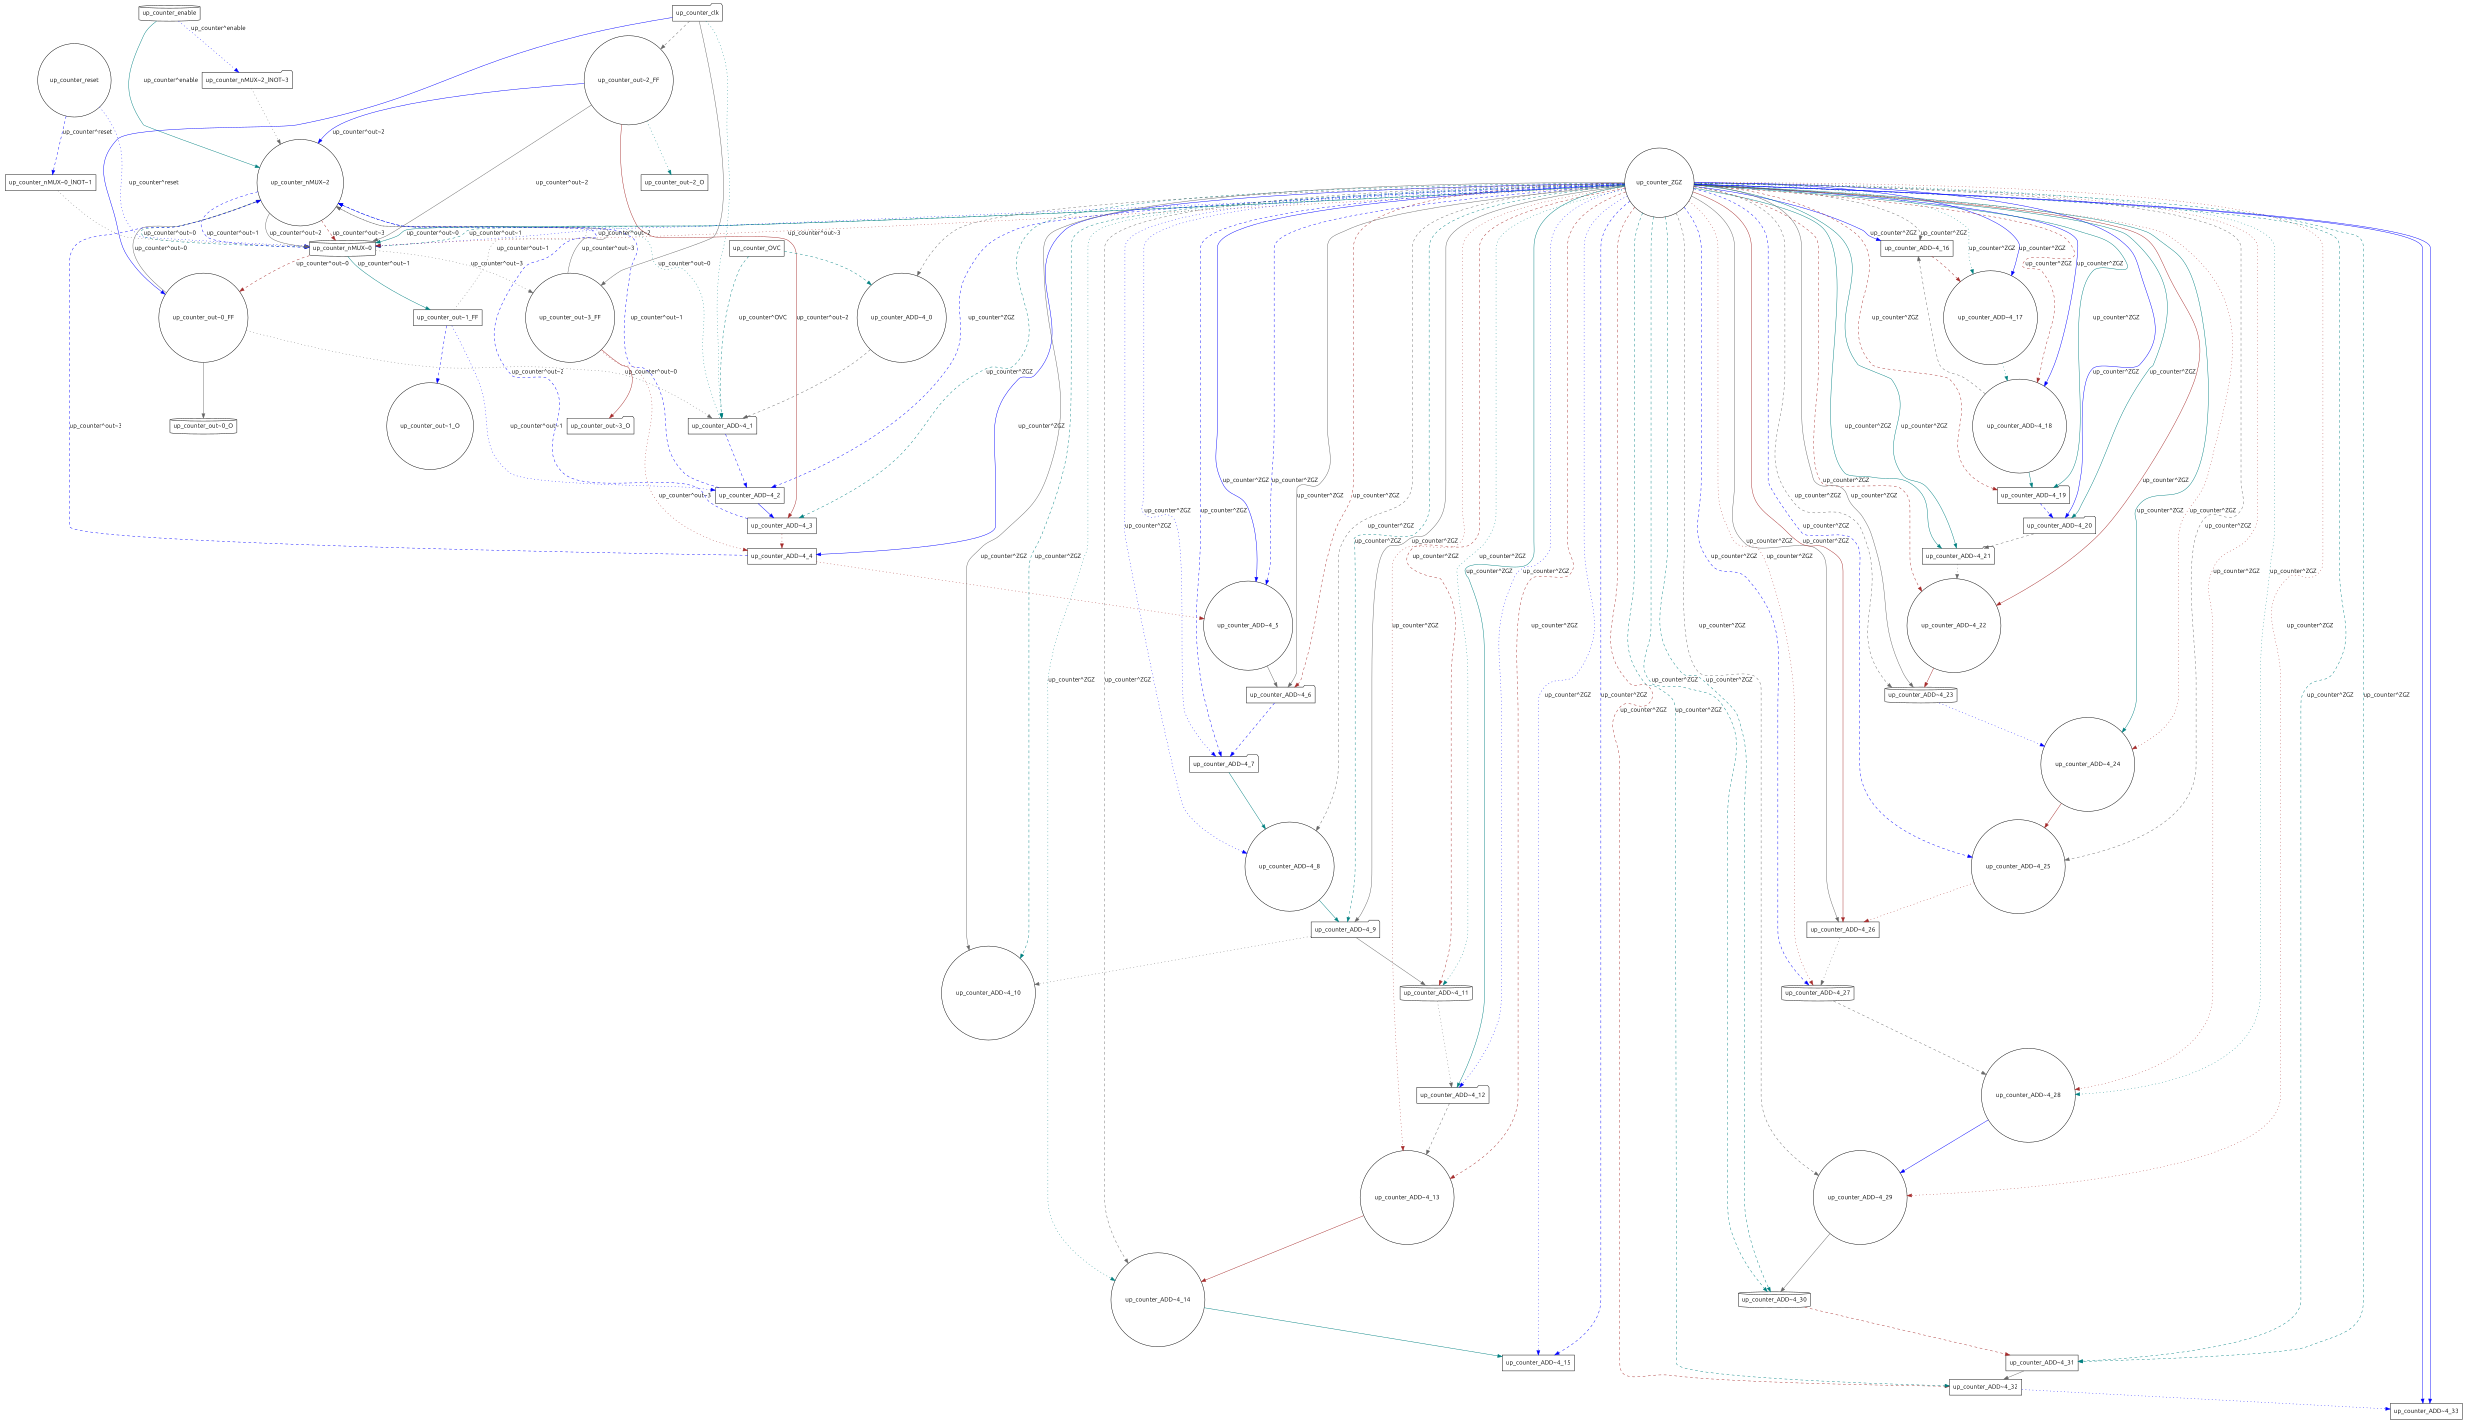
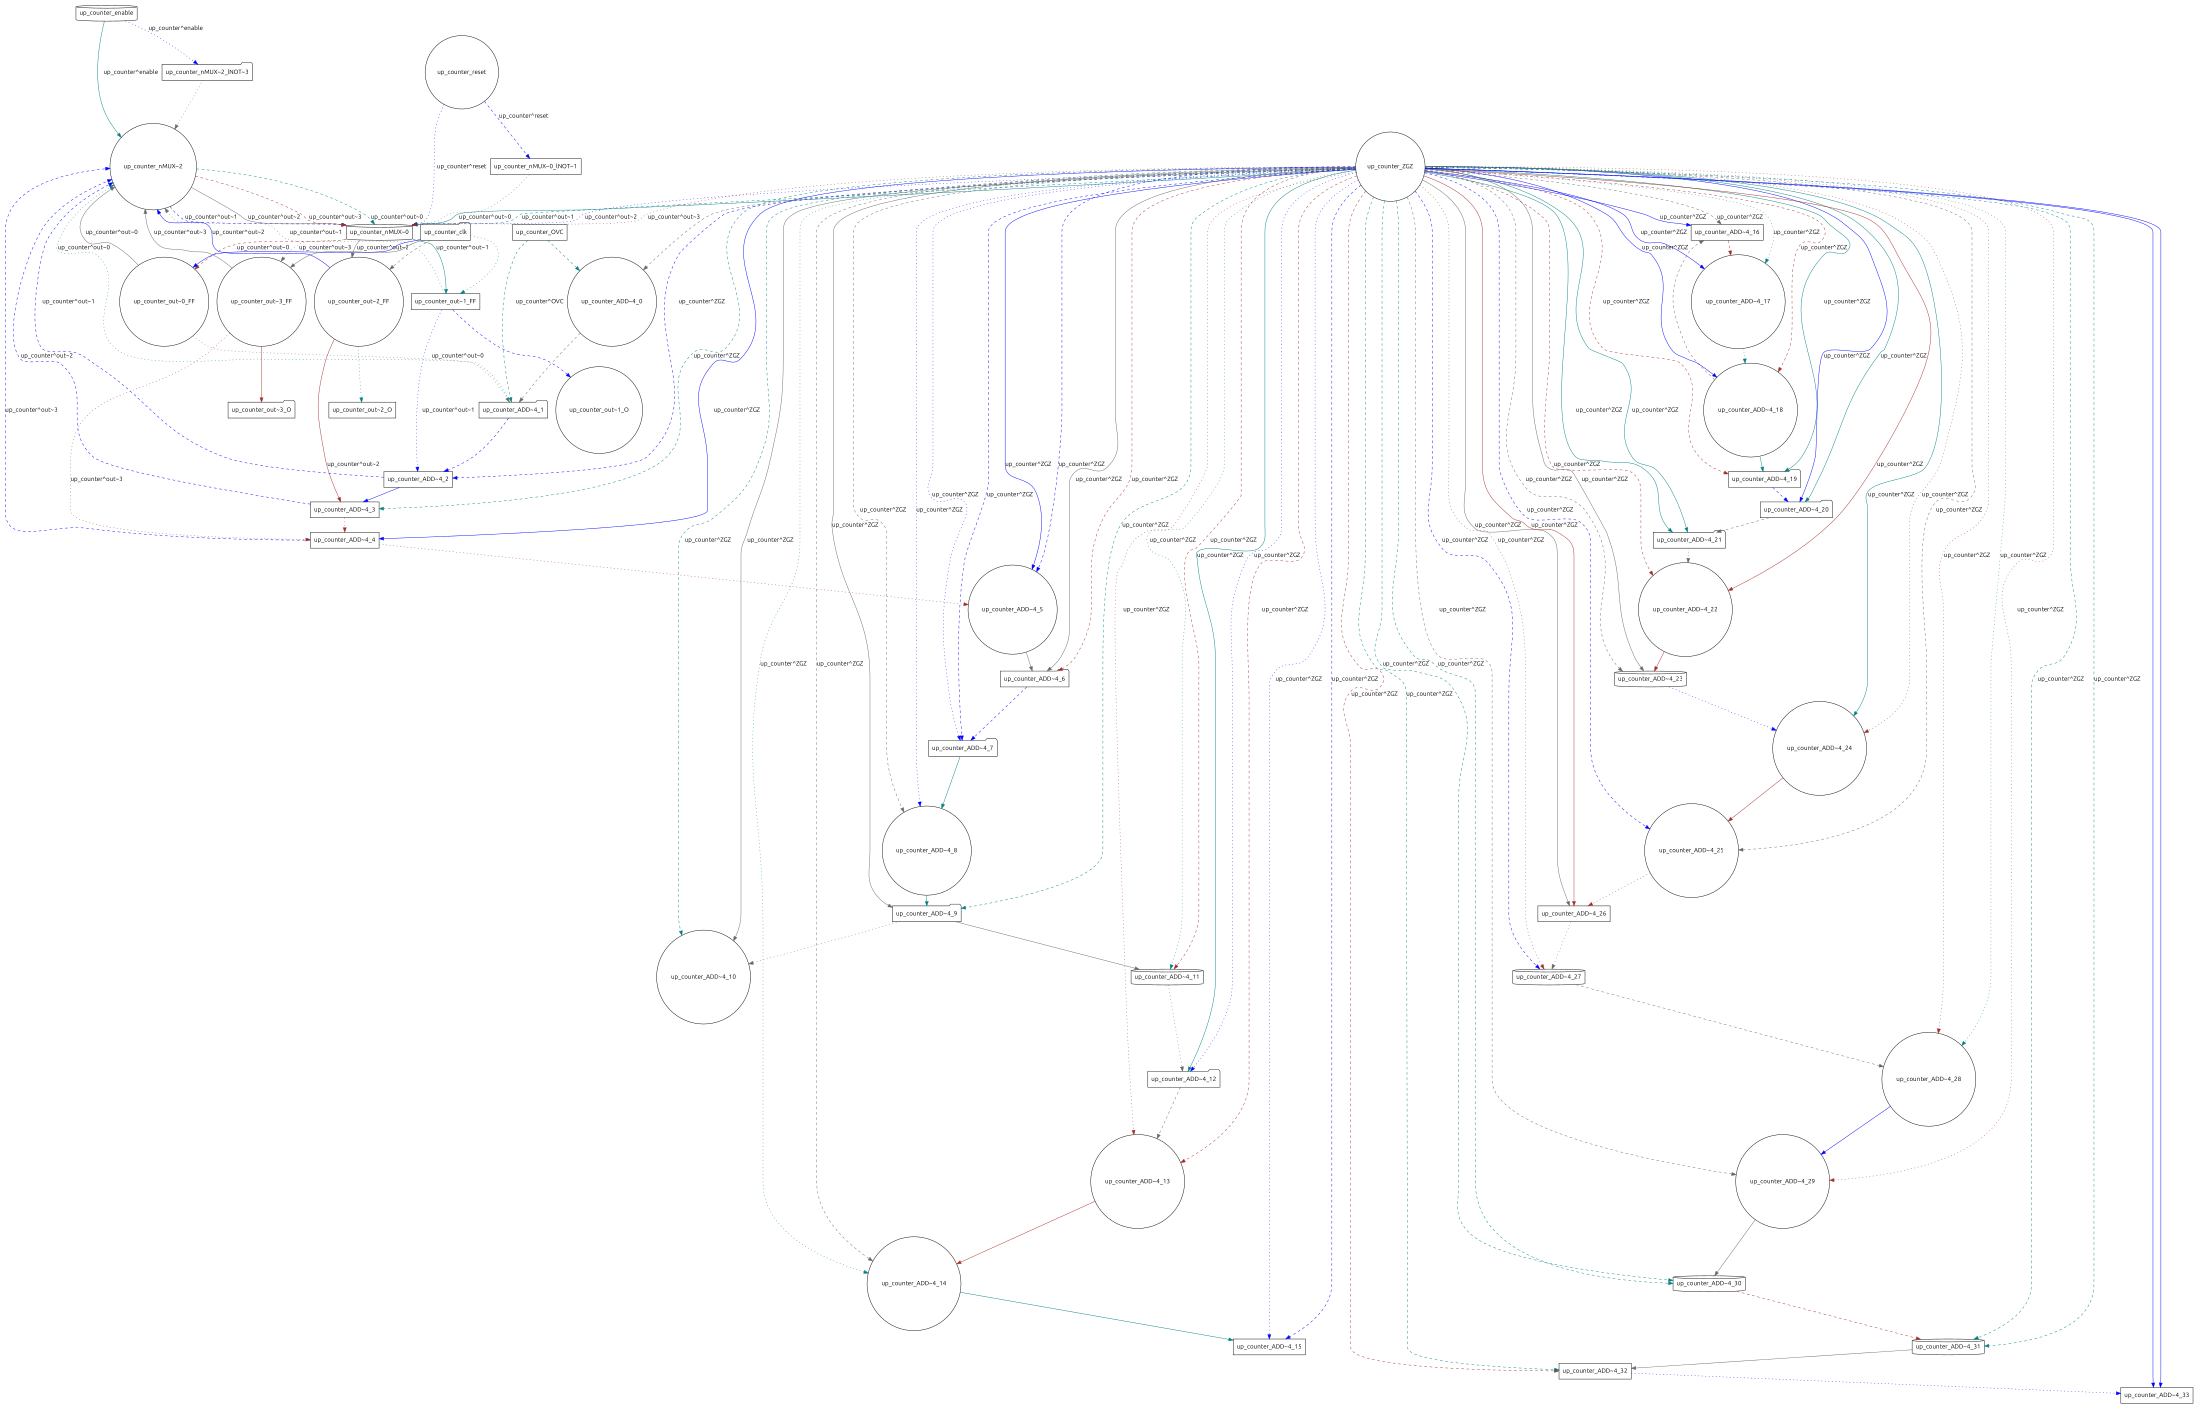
(485, 174) -> (356, 246)
(728, 215) -> (496, 262)
(203, 426) -> none
(2042, 1363) -> (1948, 1347)
